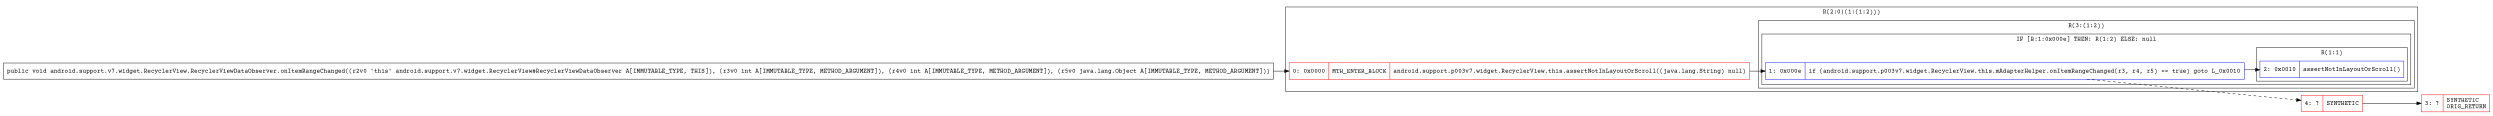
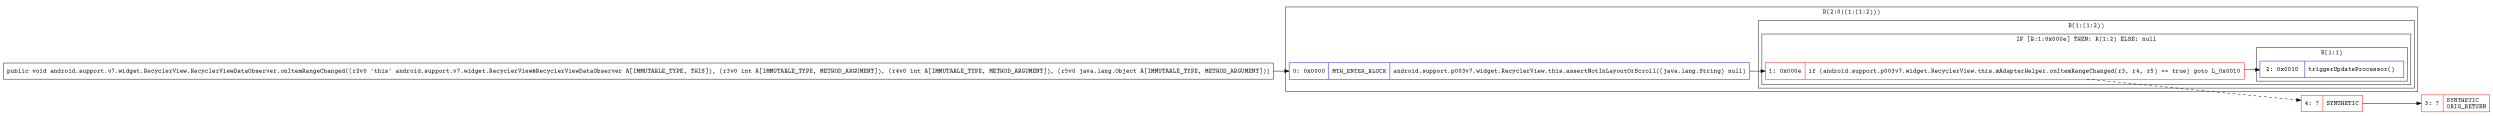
(2086, 26) -> (2086, 26)
(2352, 69) -> (2352, 69)
(1519, 71) -> (1519, 71)
(2005, 71) -> (2005, 71)
